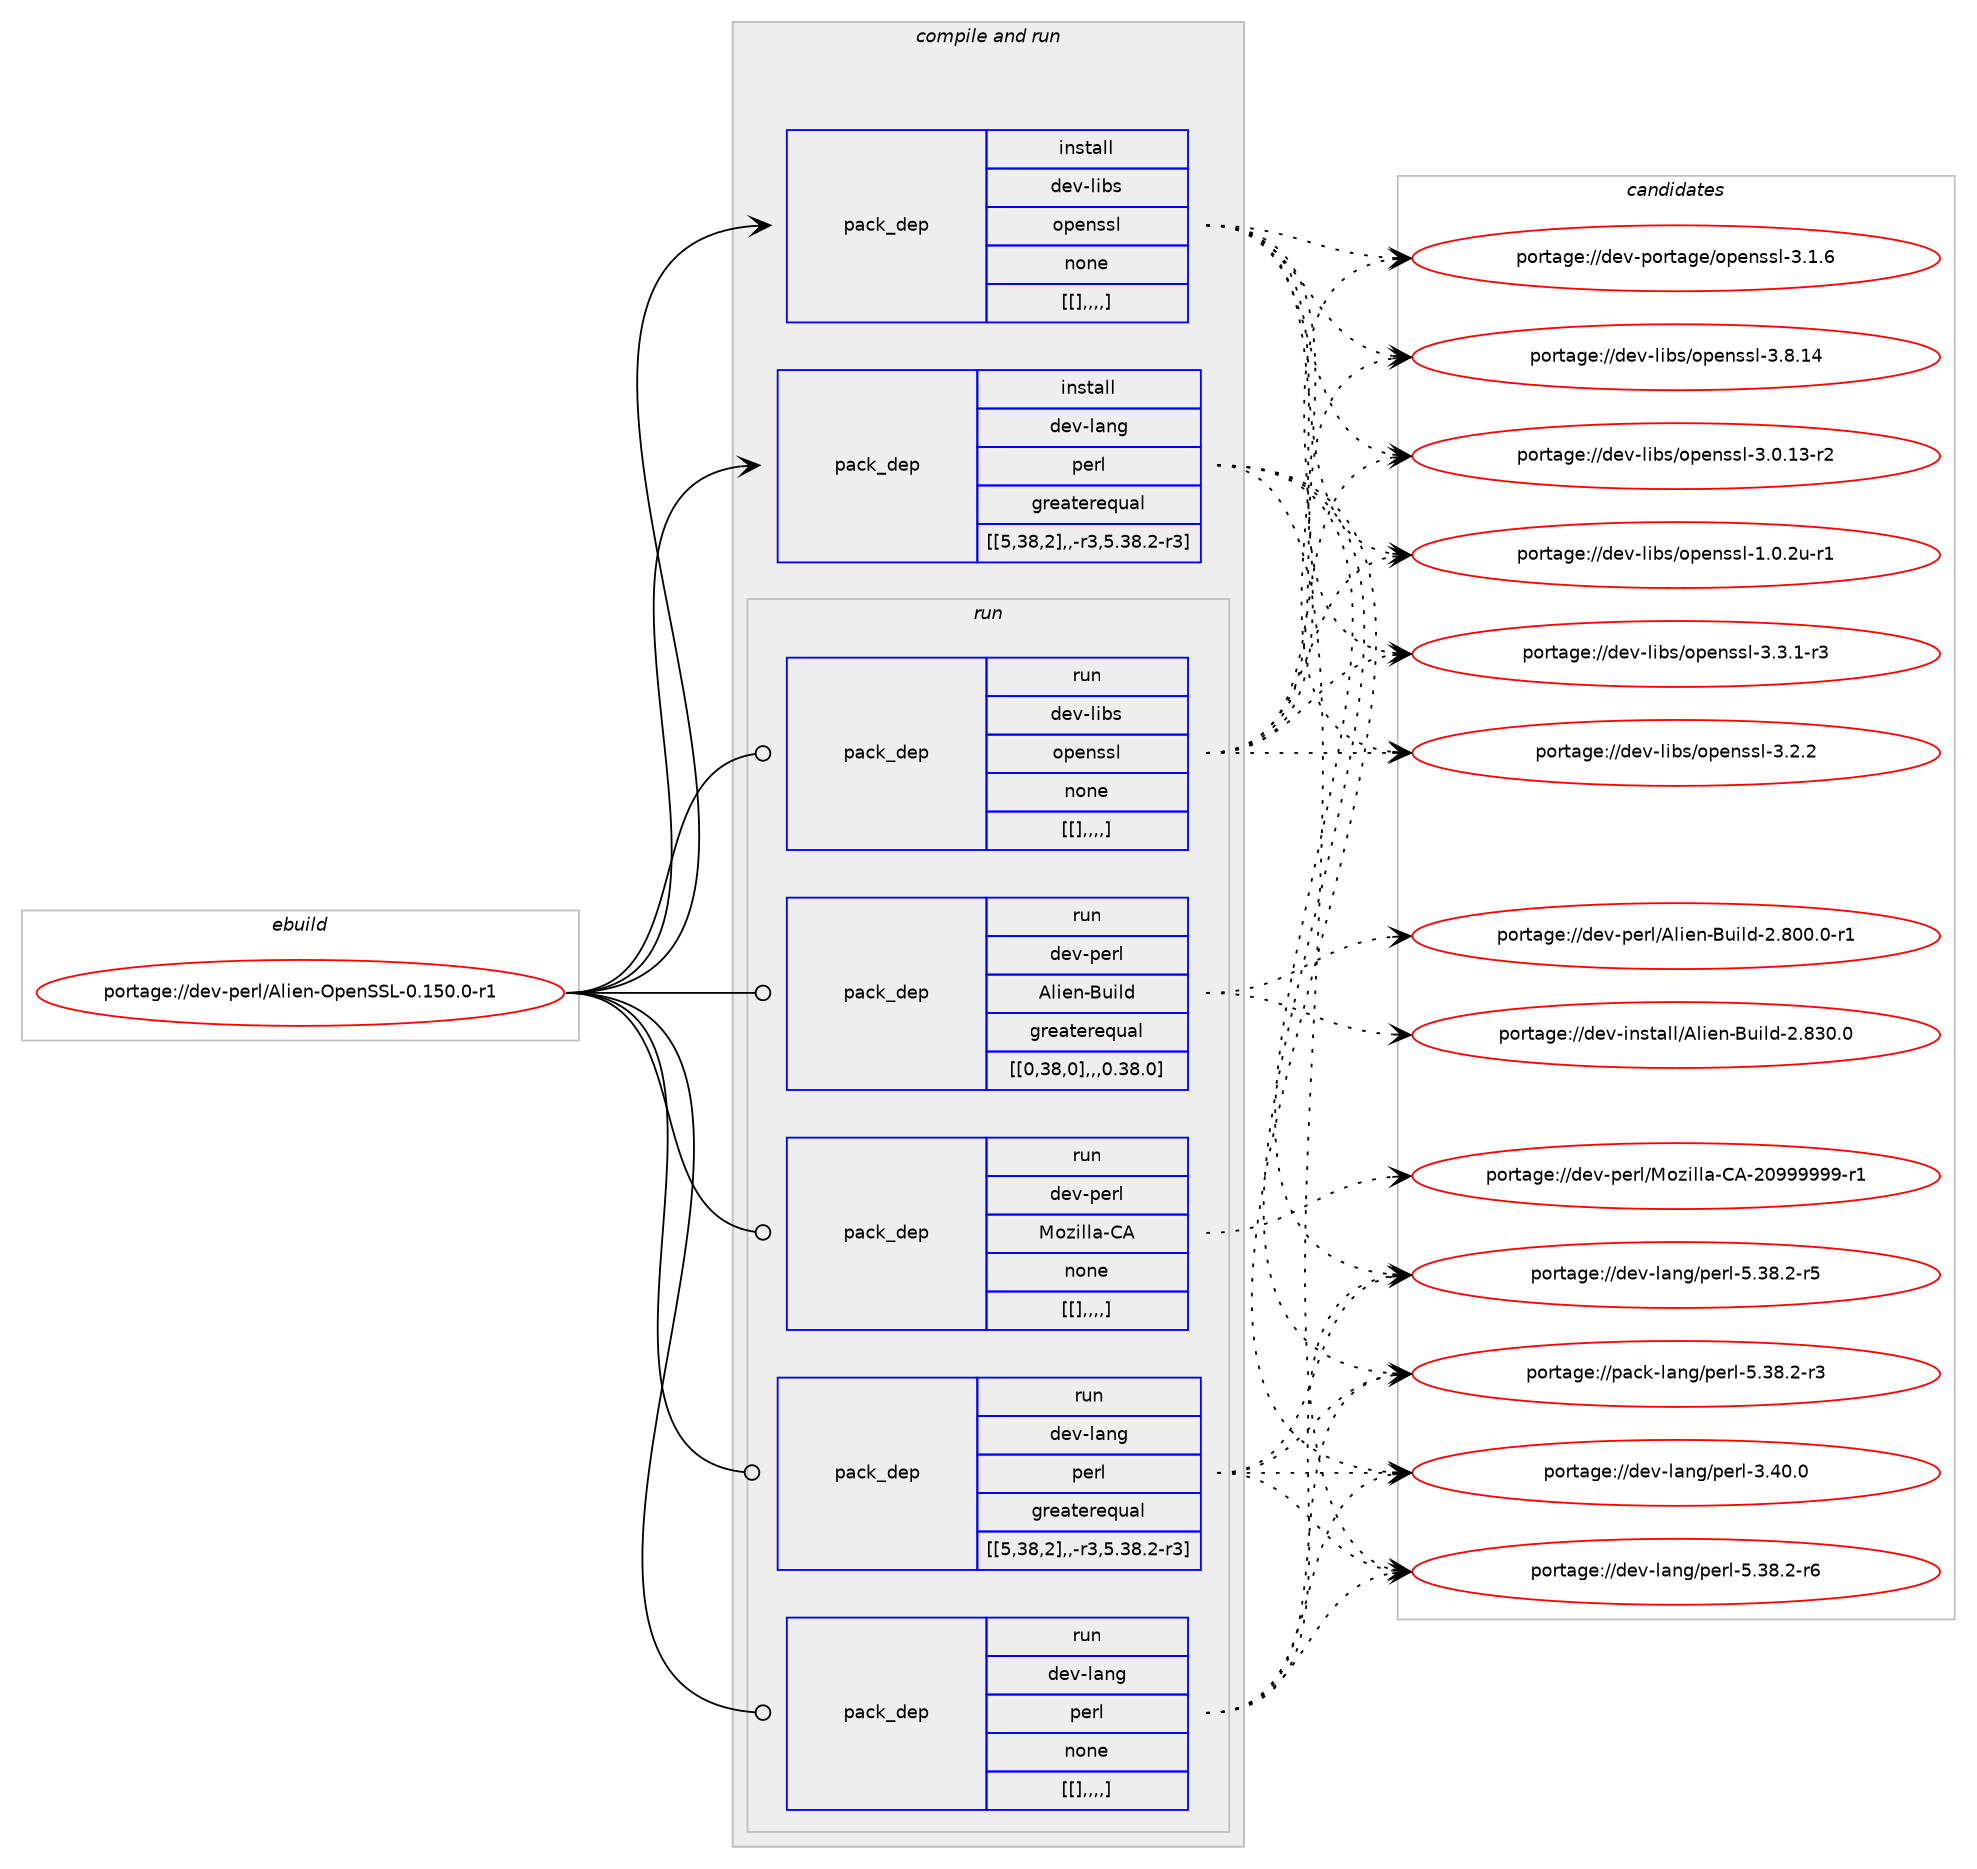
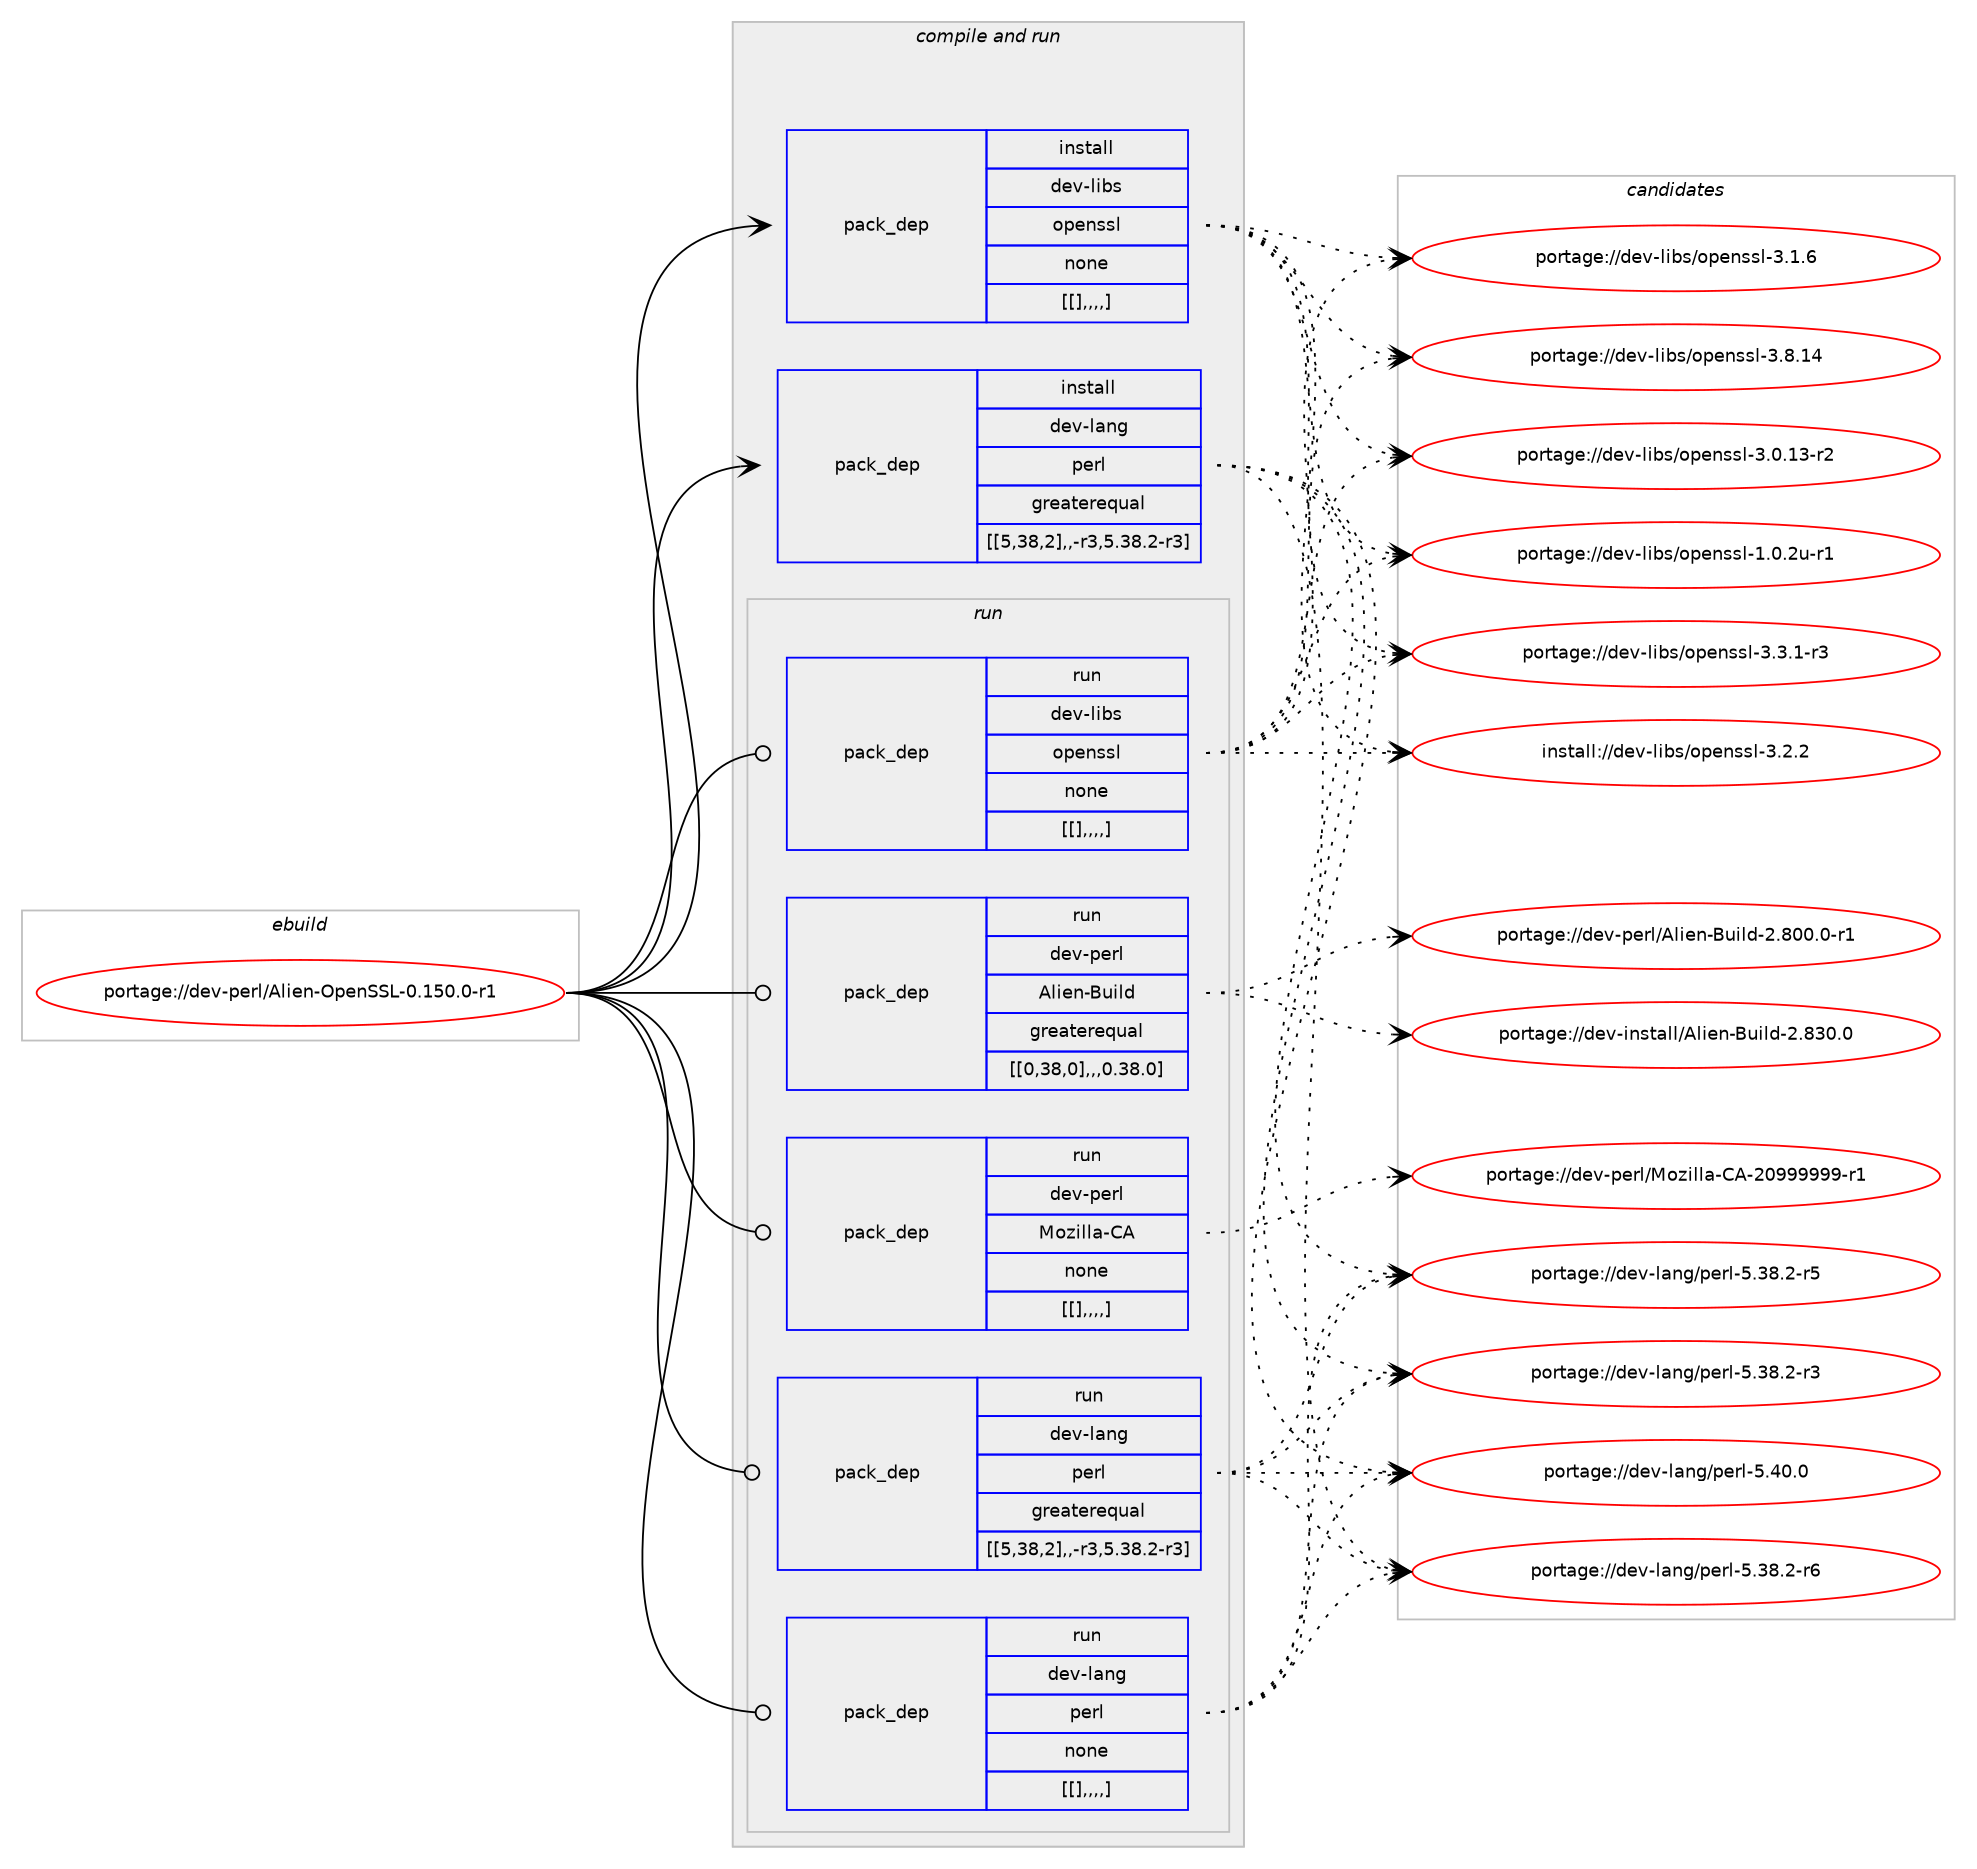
(1676, 258) -> (1676, 258)
(1676, 753) -> (1676, 753)
(1676, 1374) -> (1676, 1374)
(1676, 1473) -> (1676, 1473)
